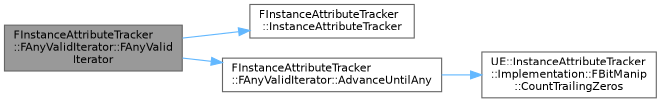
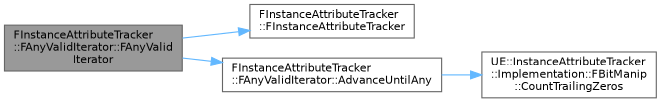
(332, 21) -> (332, 21)
